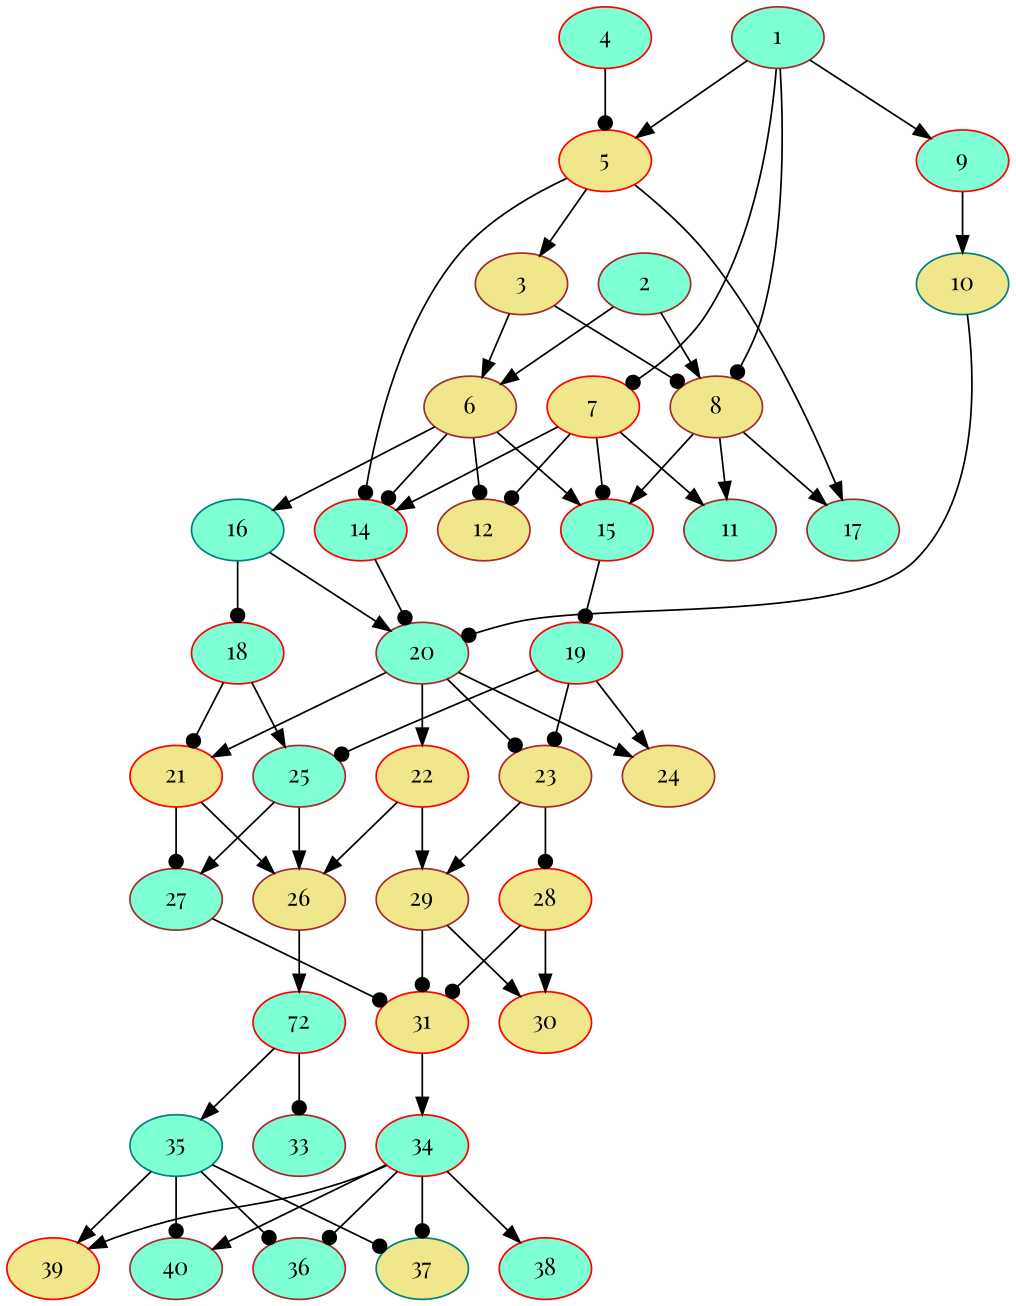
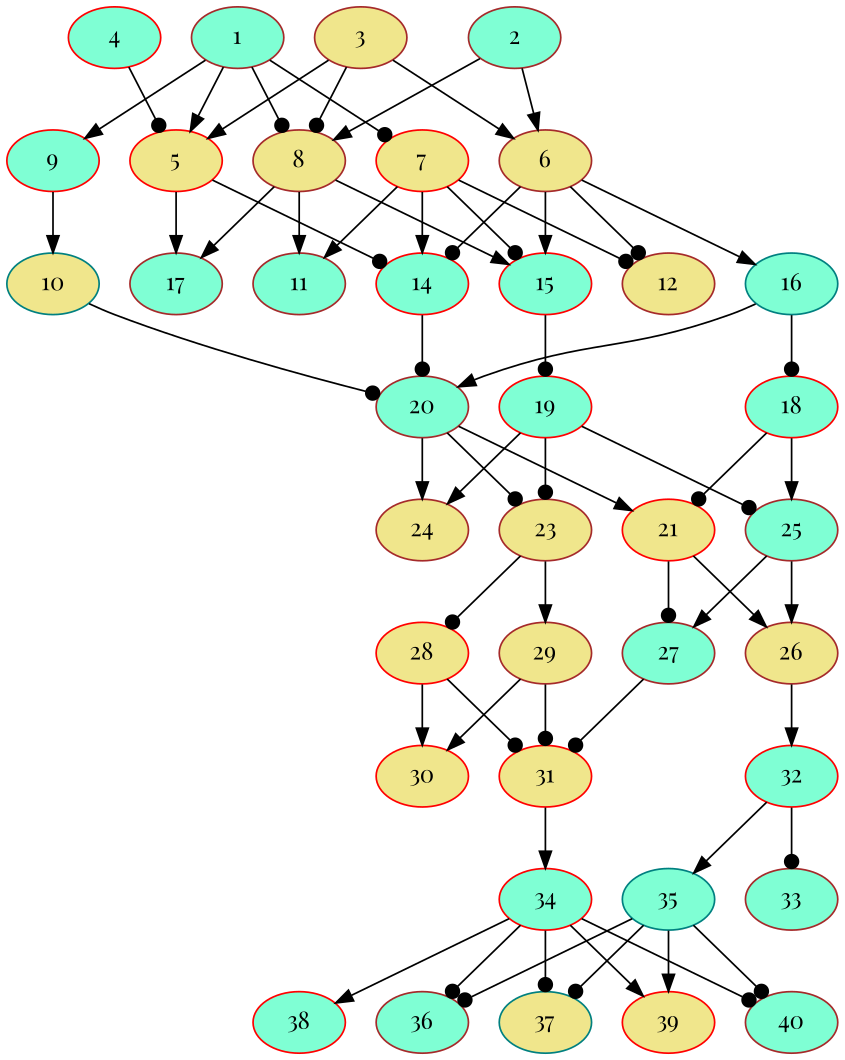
(568, 215) -> (278, 93)
(422, 776) -> none
(299, 1022) -> (792, 776)
(284, 1215) -> (658, 956)
